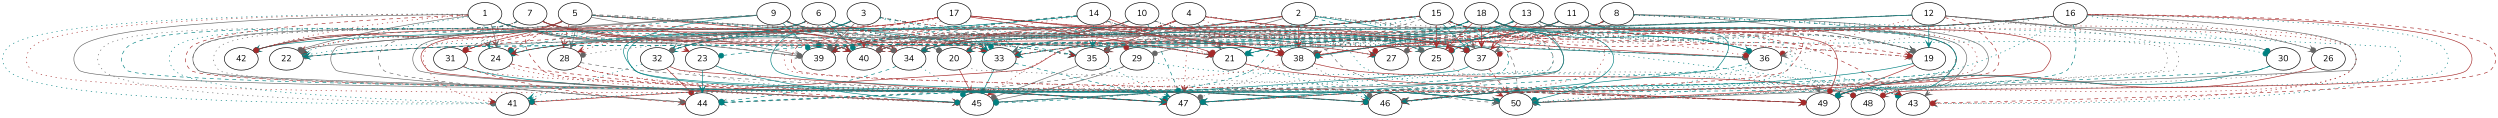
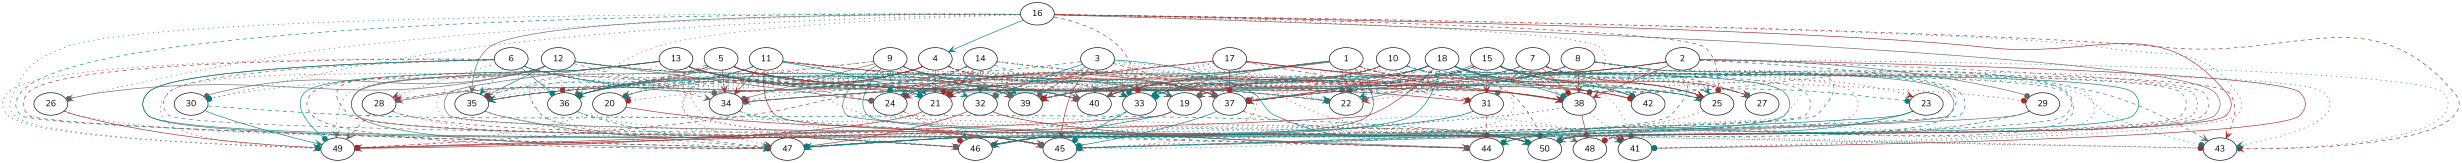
(1490, 29) -> (989, 34)
(1390, 30) -> (1459, 82)
(864, 33) -> (1096, 78)
(717, 37) -> (1135, 91)
none -> (894, 74)
none -> (1196, 137)
